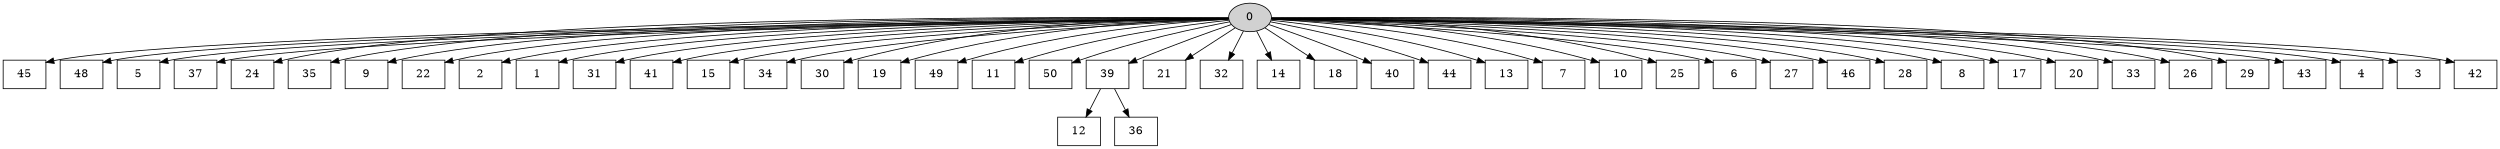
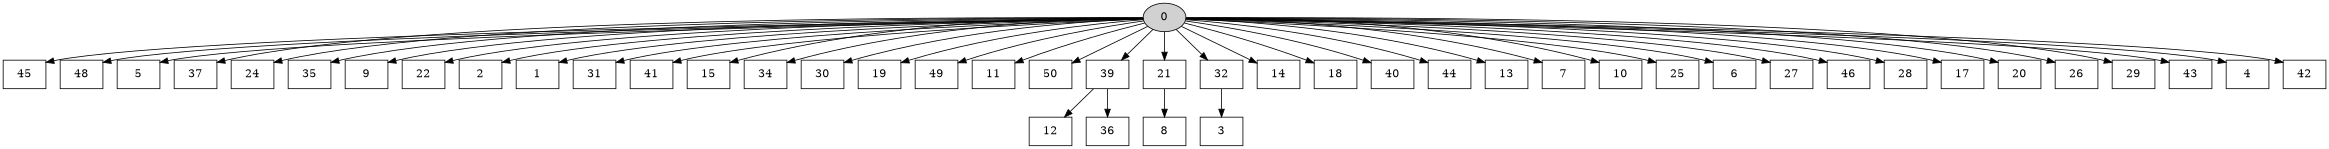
(1603, 28) -> (1165, 99)
(1831, 30) -> (1222, 99)
(2134, 74) -> none
